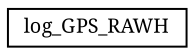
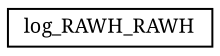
(97, 28) -> (110, 28)
